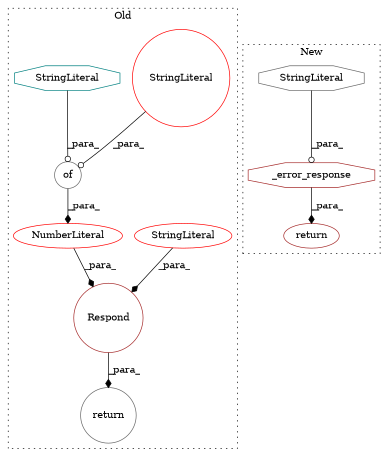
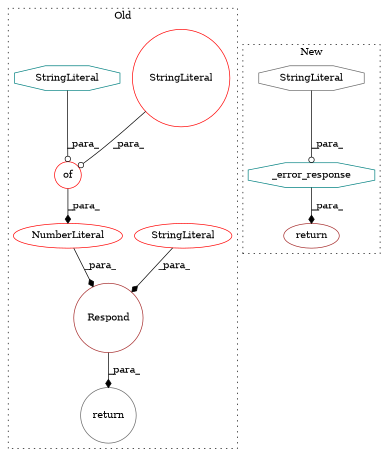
(68, 175) -> (68, 175)
(311, 175) -> (311, 175)
